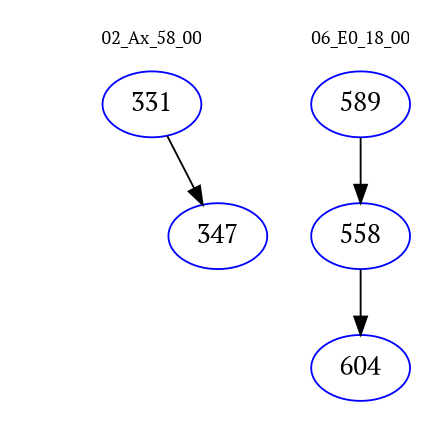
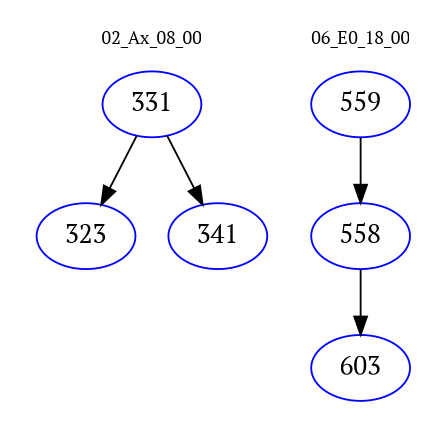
(152, 39) -> (152, 39)
(361, 104) -> (361, 104)
none -> (86, 236)
(218, 236) -> (218, 236)
(361, 368) -> (361, 368)
